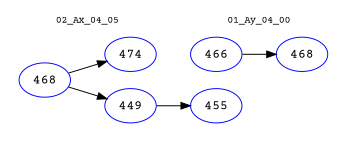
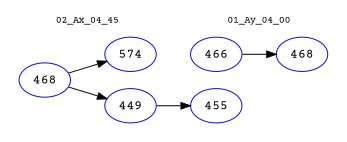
(88, 20) -> (88, 20)
(131, 54) -> (131, 54)
